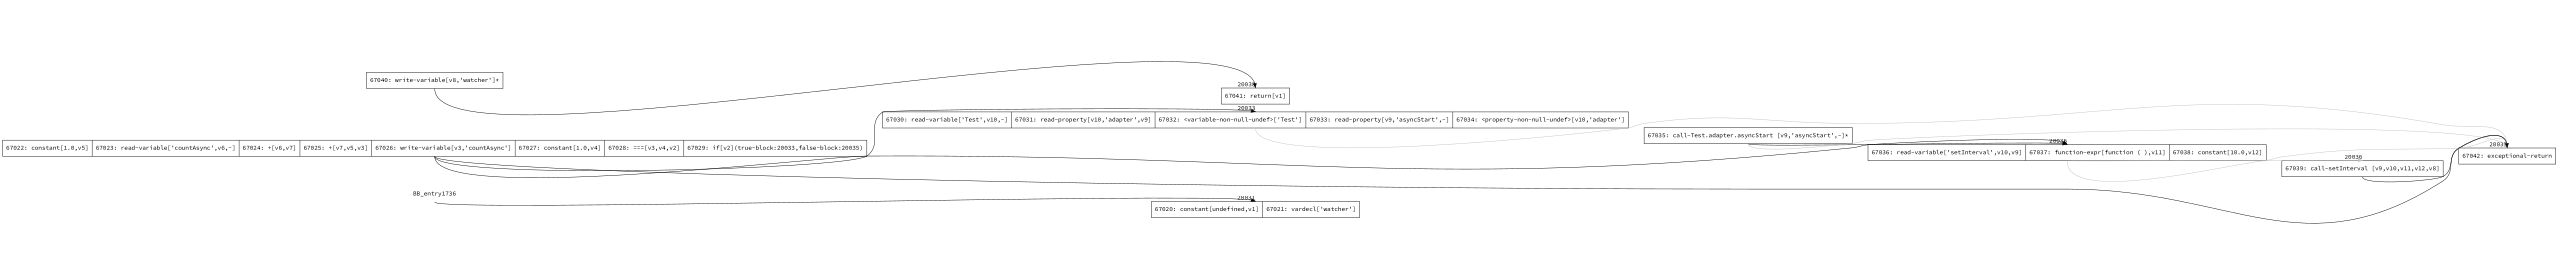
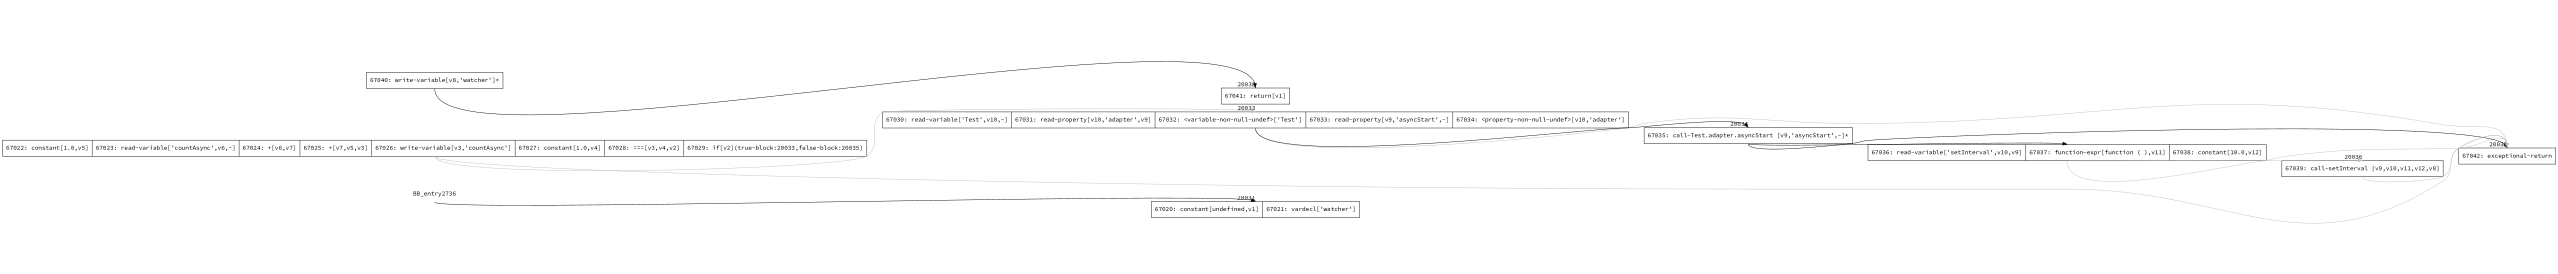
(2126, 131) -> (2126, 131)
none -> (1498, 138)
(838, 161) -> (859, 158)
(1247, 164) -> none
(2445, 175) -> (2445, 175)
(1490, 188) -> (1490, 188)
(435, 194) -> (435, 194)
